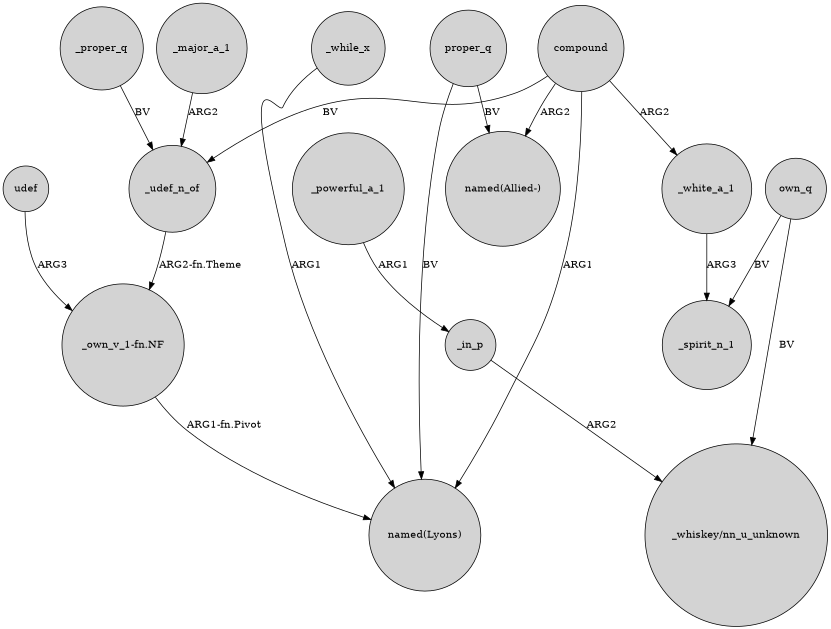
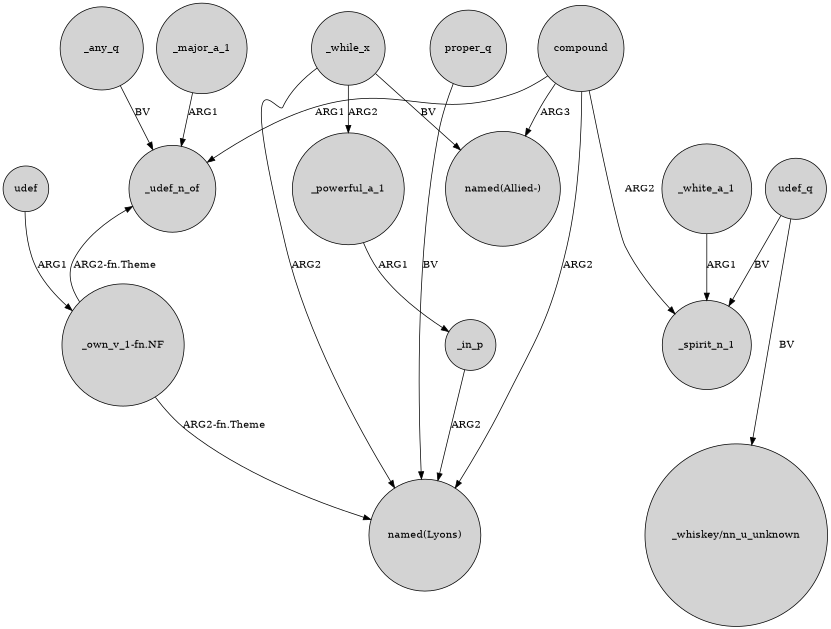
(102, 48) -> (102, 48)
none -> (348, 105)
(483, 107) -> (415, 109)
(204, 113) -> (204, 113)
(330, 113) -> (330, 113)
(556, 113) -> (556, 113)
(641, 115) -> (614, 206)
(796, 189) -> (796, 189)
(160, 258) -> (81, 248)
(53, 265) -> (53, 265)
(307, 265) -> (307, 265)
(578, 265) -> (578, 265)
(722, 265) -> (722, 265)
(573, 419) -> (452, 422)
(224, 425) -> (224, 425)
